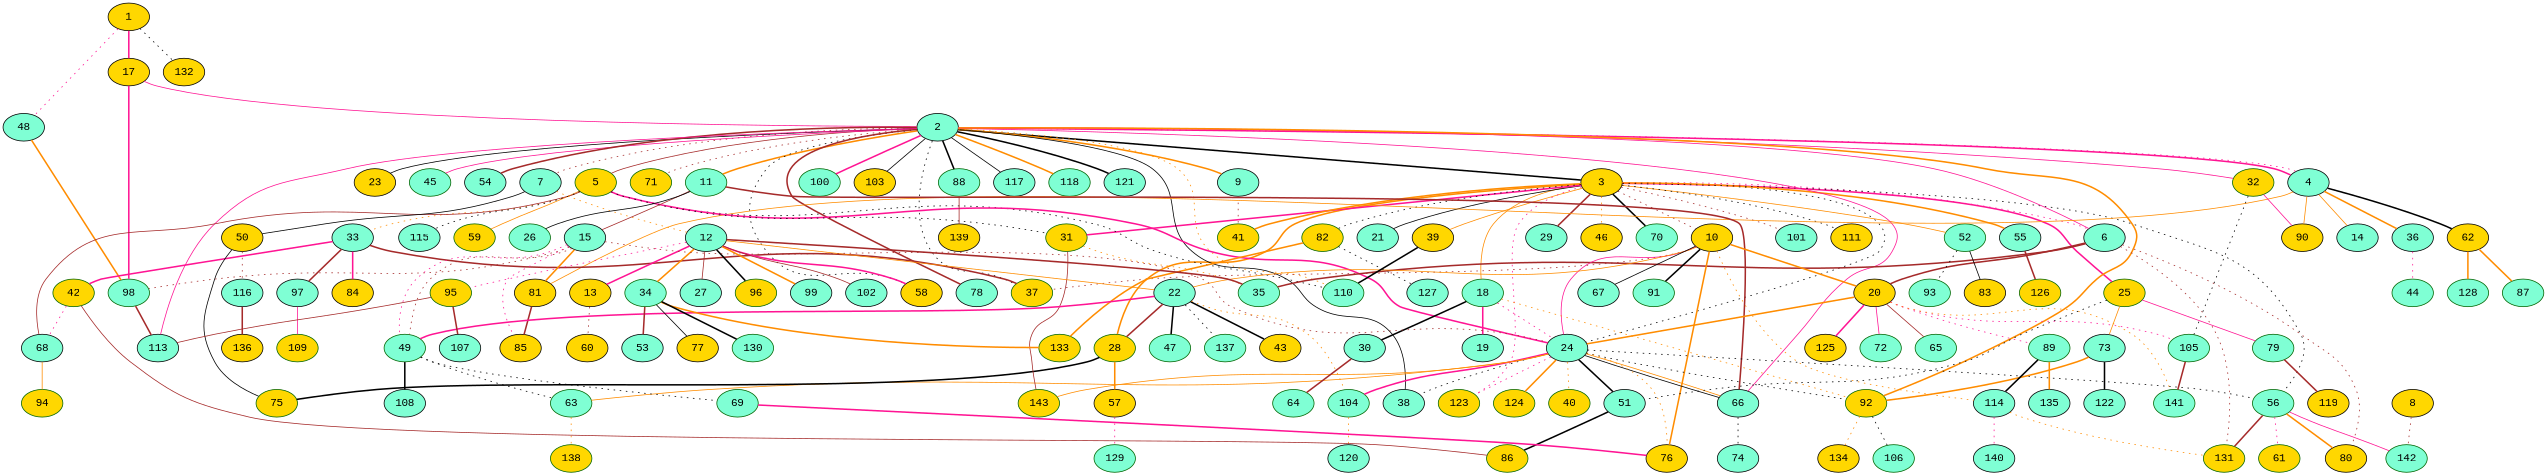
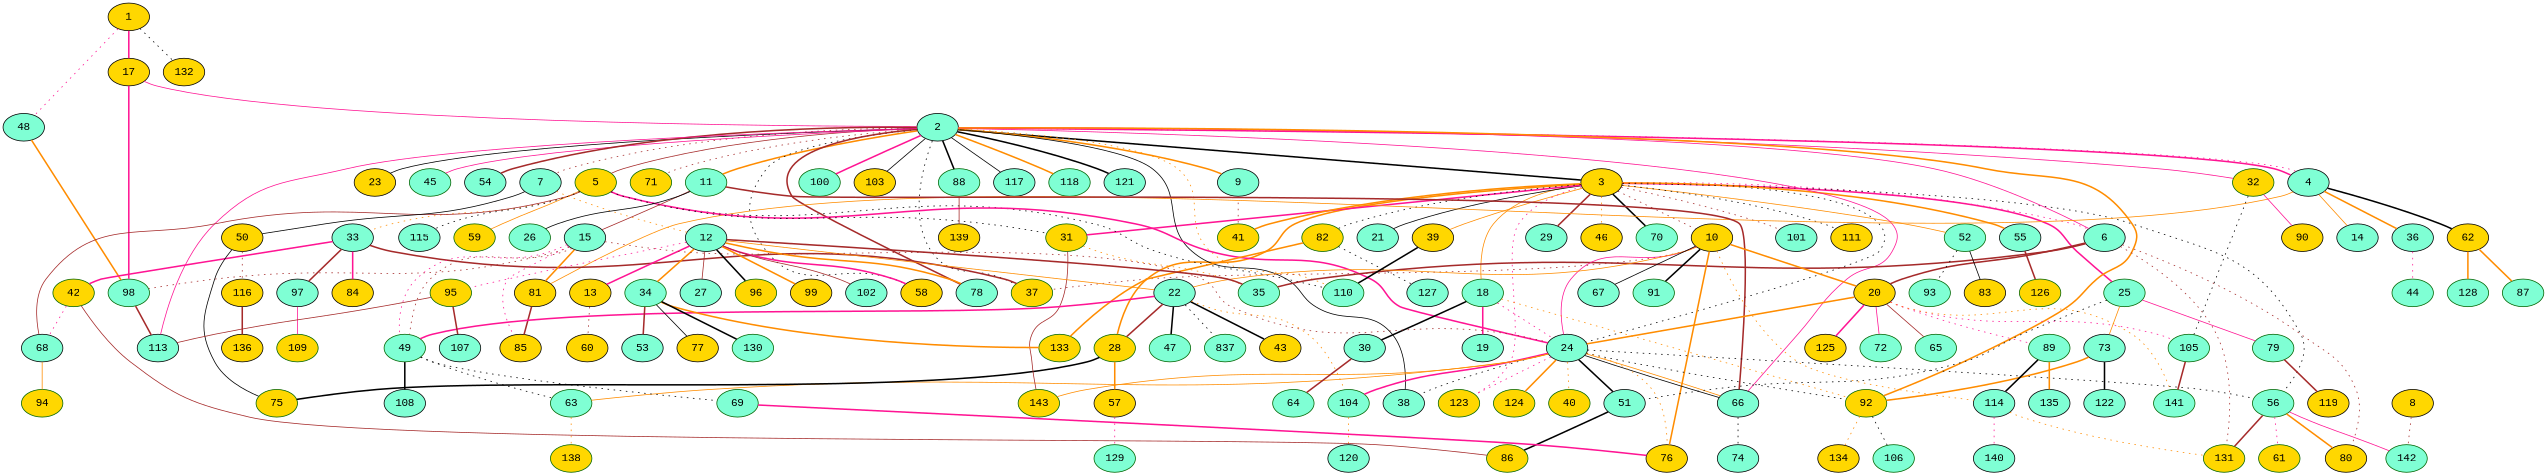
(2305, 210) -> none
none -> (844, 261)
(242, 293) -> (242, 293)
(811, 293) -> (811, 293)
(2124, 293) -> (2124, 293)
(1225, 348) -> (1225, 348)
